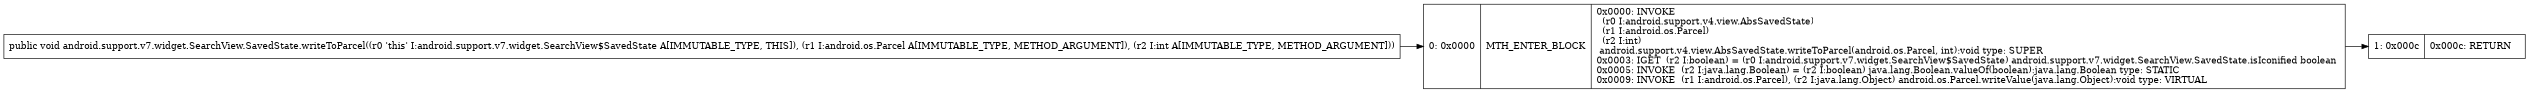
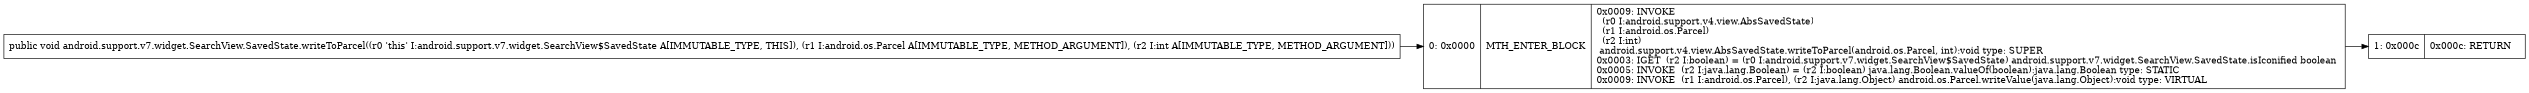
(1639, 12) -> (1639, 12)
